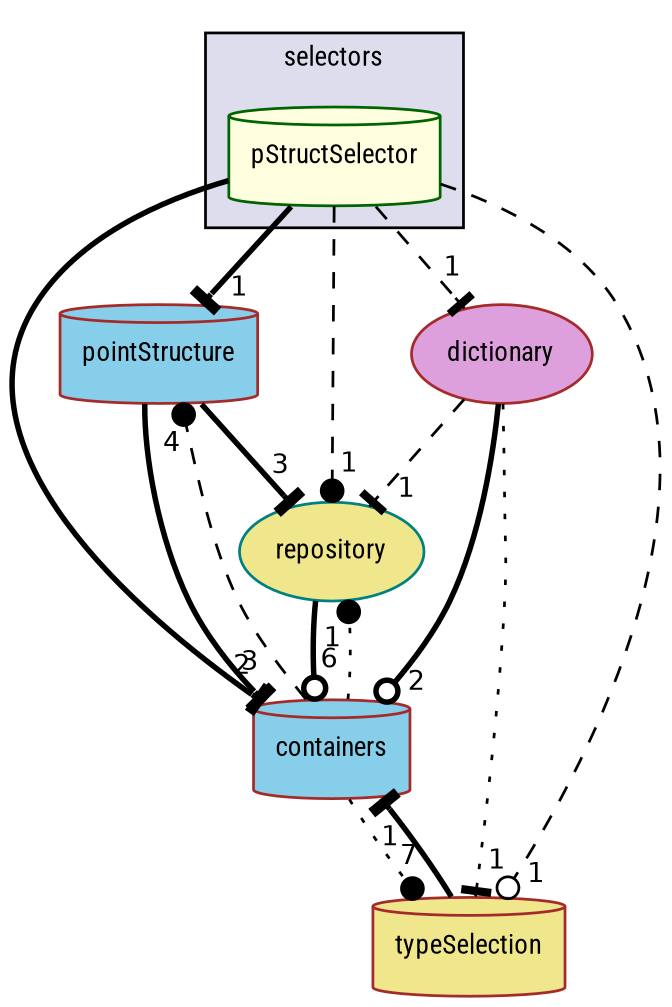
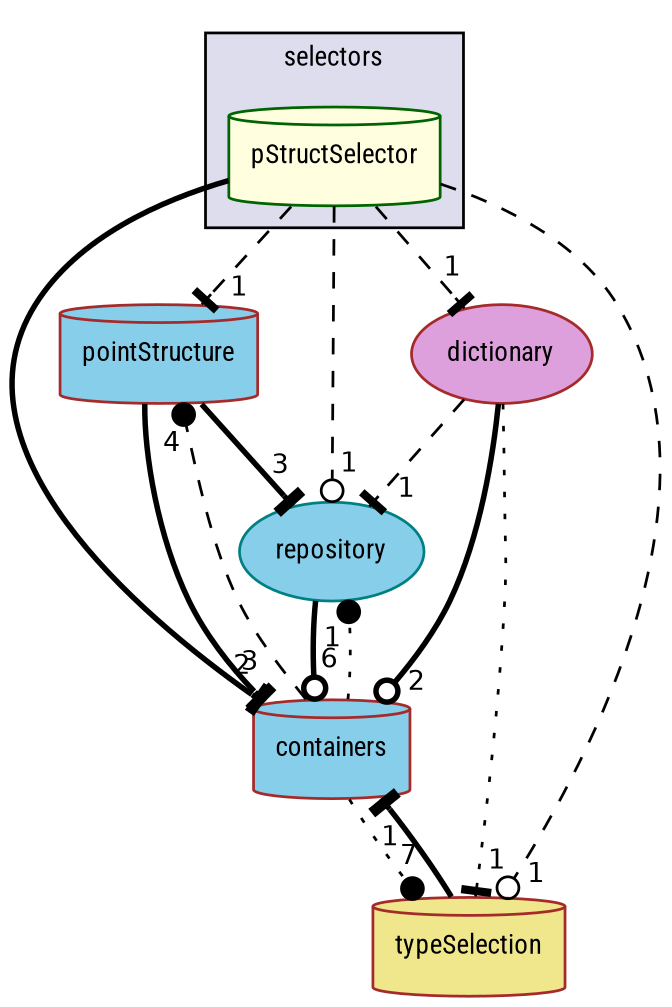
(251, 250) -> (251, 250)
(333, 343) -> (333, 343)
(332, 552) -> (332, 552)
